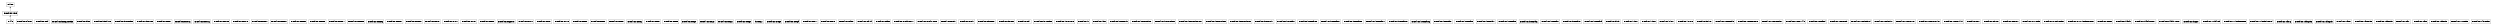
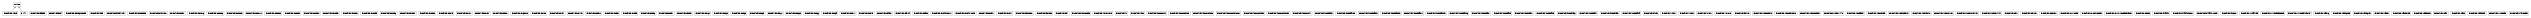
none -> (812, 13)
(10, 18) -> (21, 9)
(759, 22) -> (775, 13)
